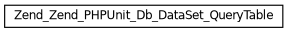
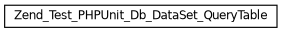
(144, 16) -> (141, 16)
